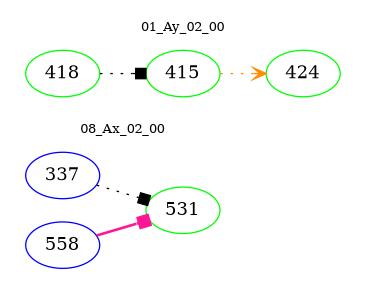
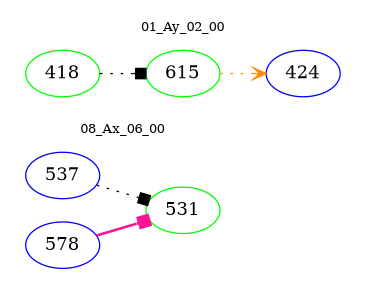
(183, 74) -> (183, 74)
(303, 74) -> (303, 74)
(123, 130) -> (123, 130)
(63, 175) -> (63, 175)
(63, 245) -> (63, 245)
